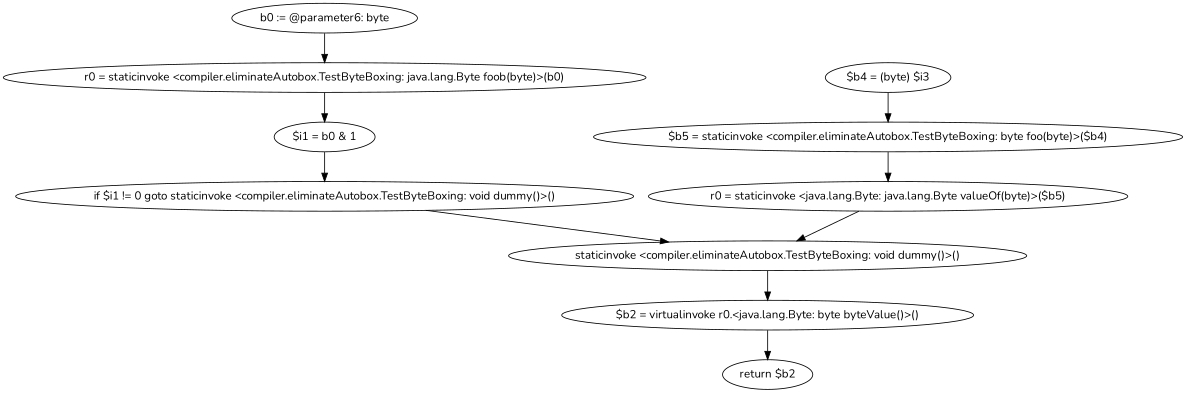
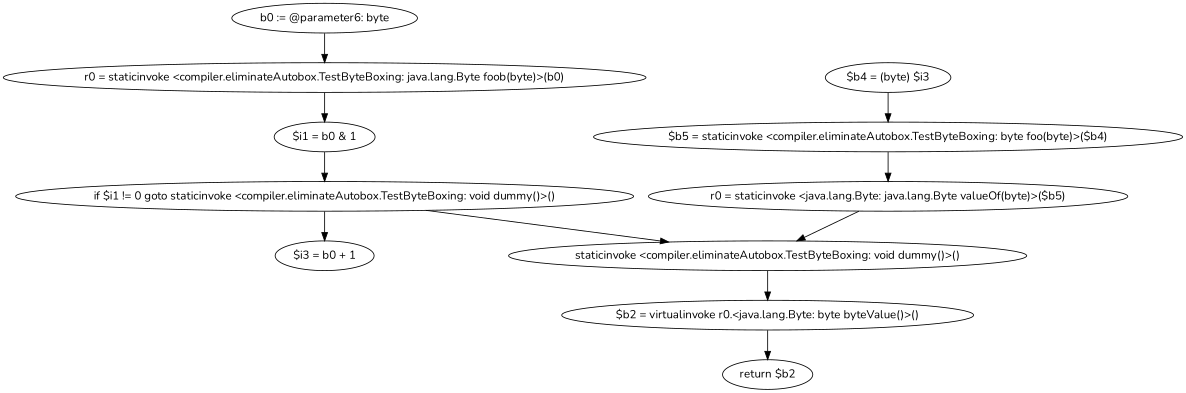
none -> (325, 256)
